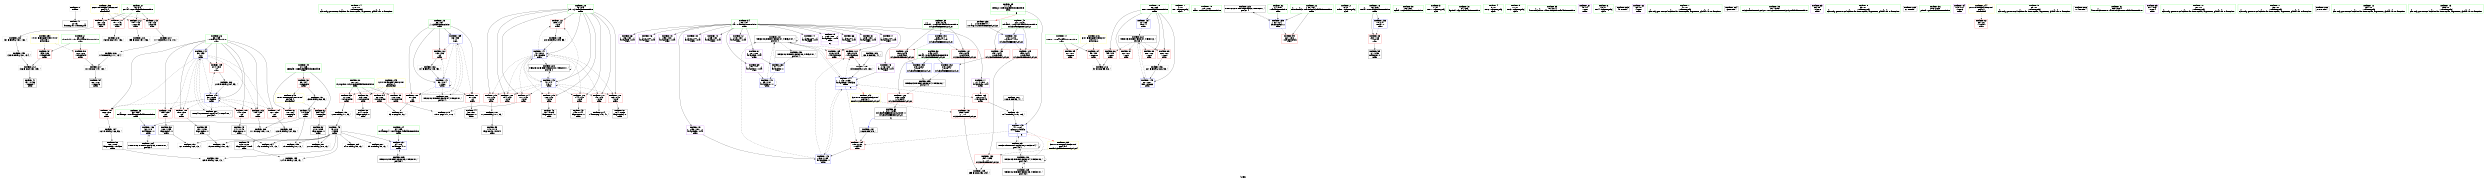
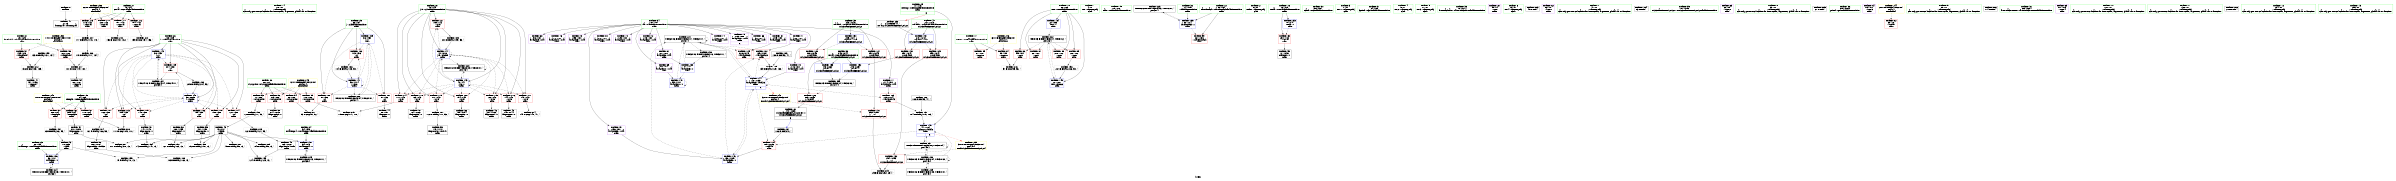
(15, 39) -> none
(297, 90) -> (51, 105)
(212, 106) -> (164, 76)
none -> (462, 114)
